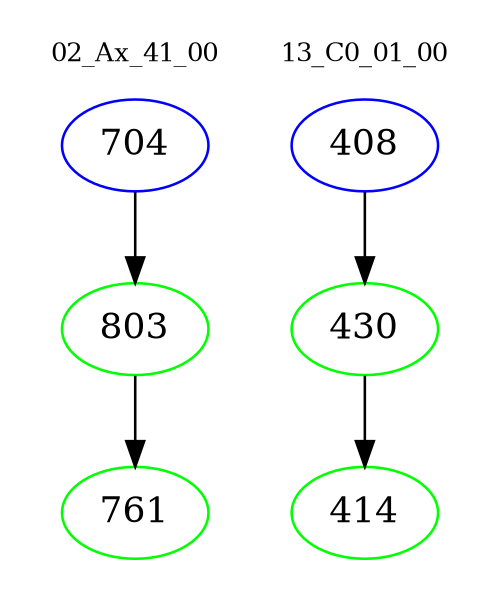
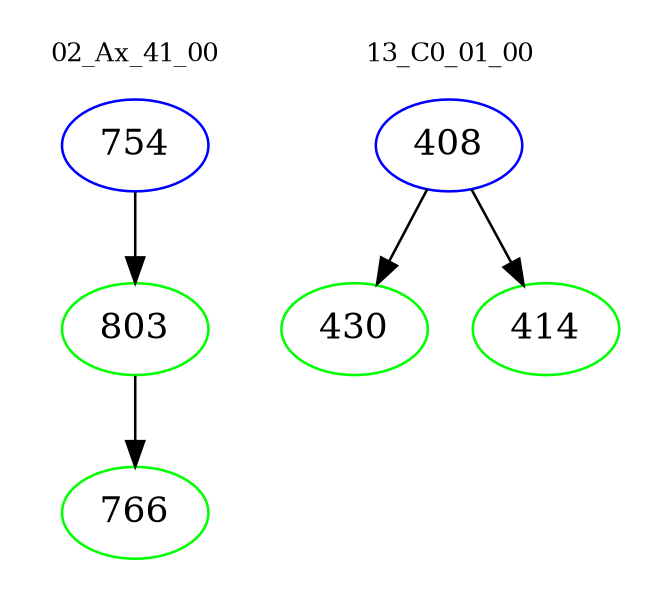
(135, 145) -> (135, 145)
(365, 408) -> (491, 226)
(135, 513) -> (135, 513)
